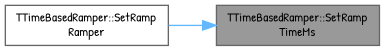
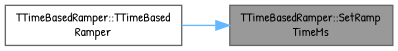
(87, 25) -> (94, 25)
